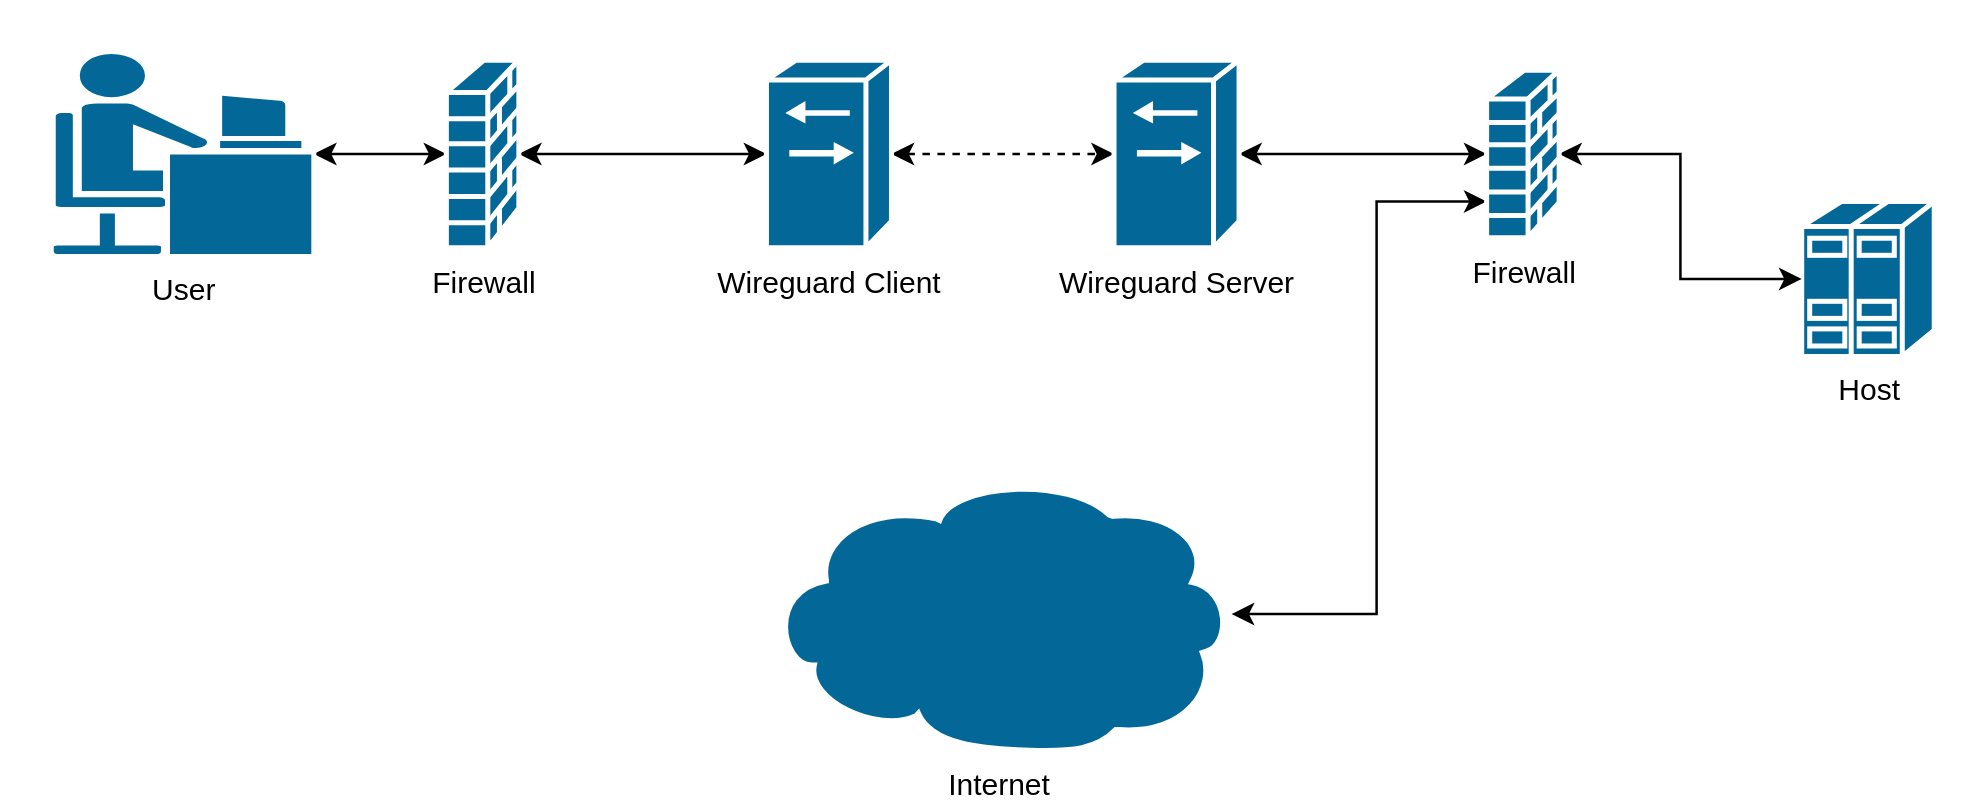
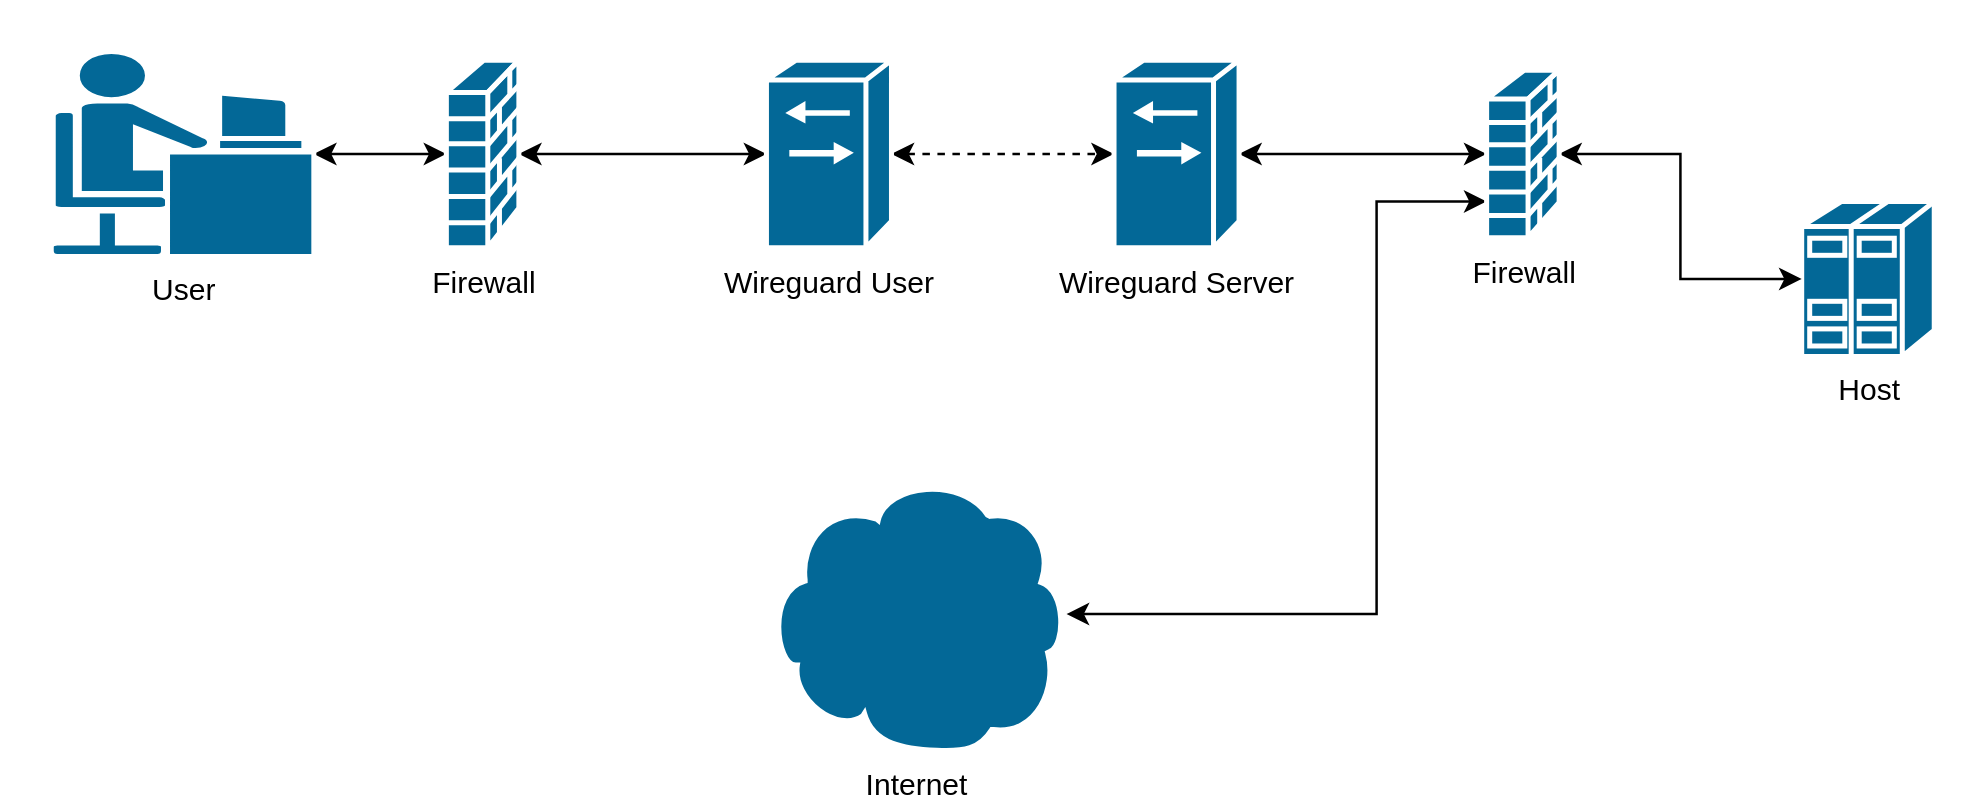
(830, 284) -> (830, 284)
(999, 614) -> (916, 614)
